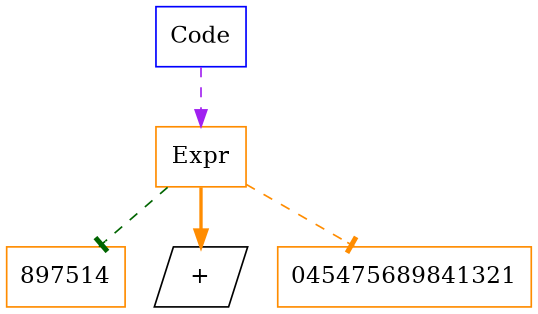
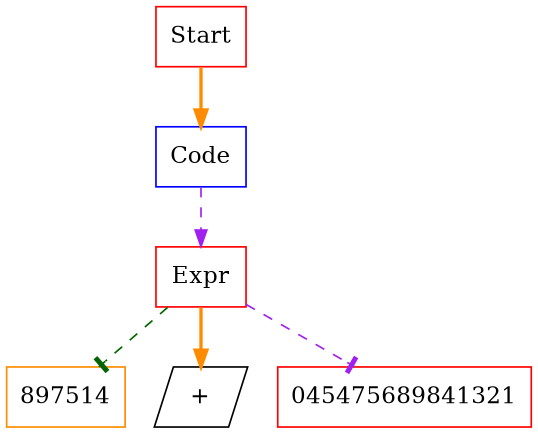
none -> (201, 37)
(201, 157) -> (201, 277)
(296, 213) -> (296, 333)
(405, 277) -> (405, 397)
